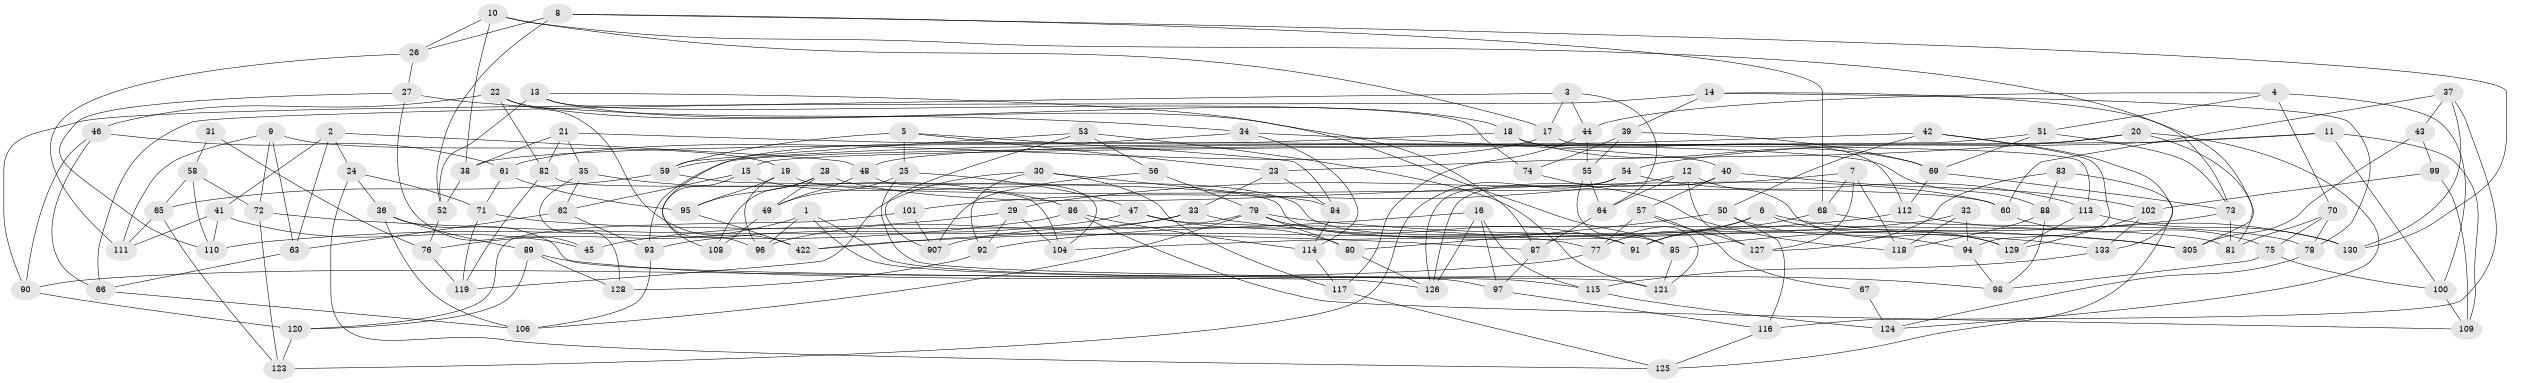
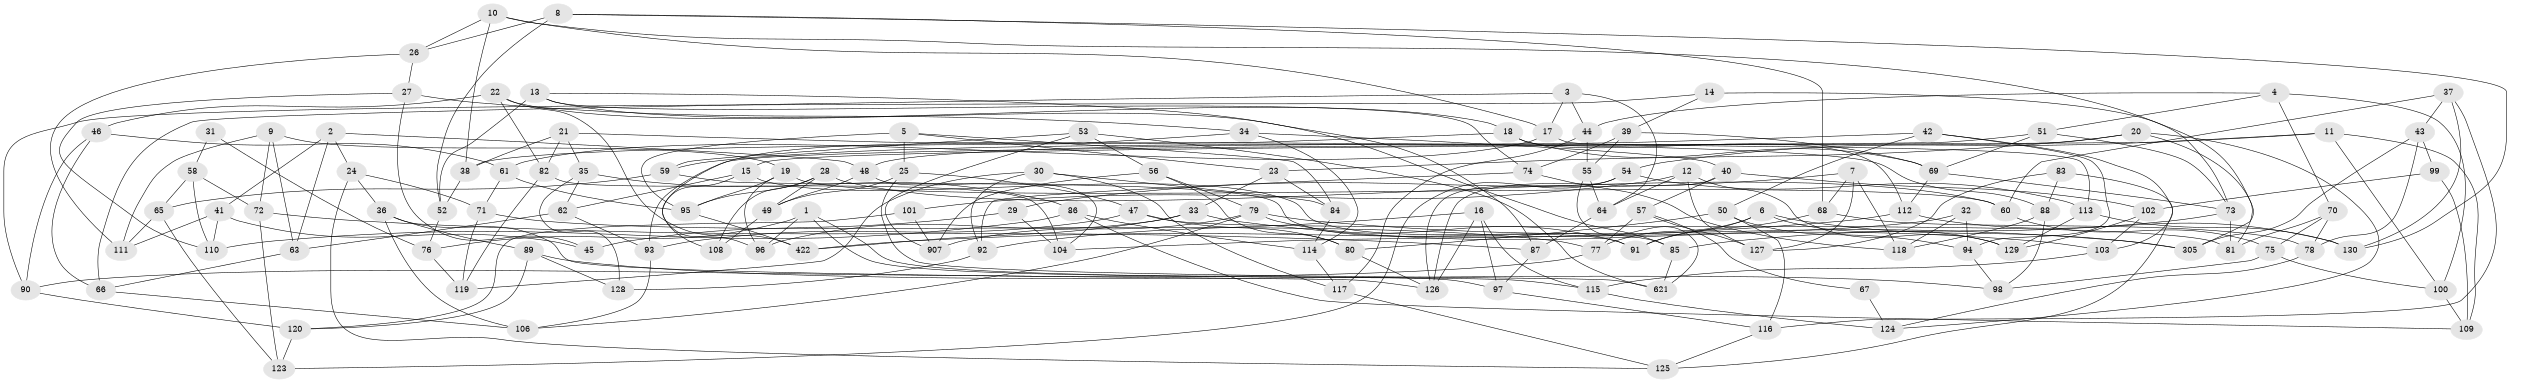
(2111, 101) -> (2394, 218)
(836, 137) -> (661, 155)
(1303, 230) -> (1226, 214)
(998, 231) -> (1358, 179)
(2102, 251) -> (2102, 251)
(1661, 290) -> (1661, 290)
